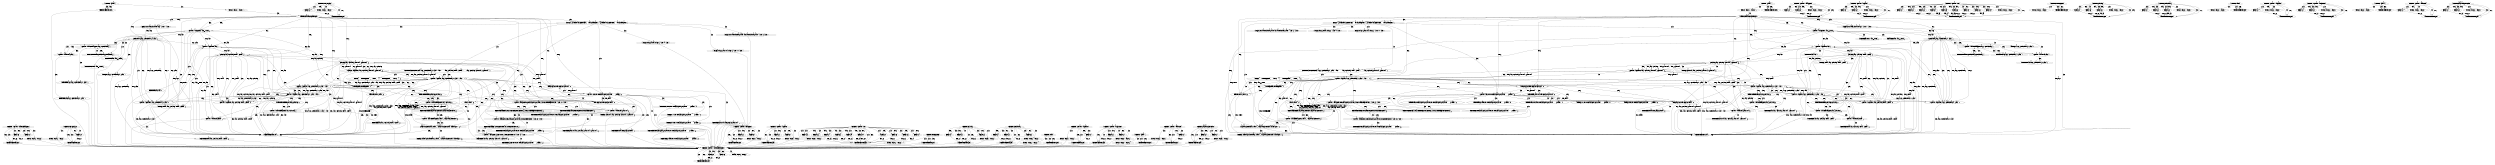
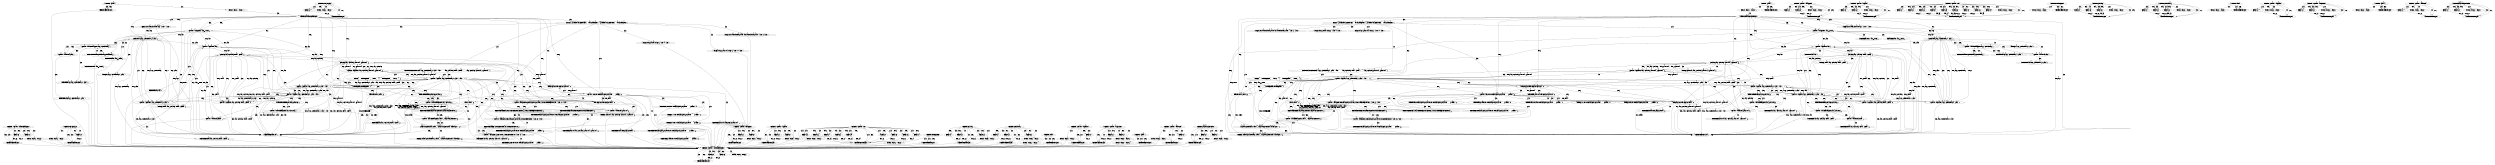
(861, 135) -> none
